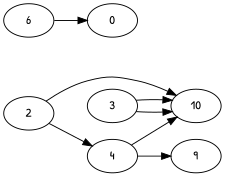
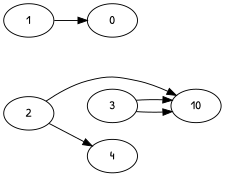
(29, 20) -> (29, 20)
(150, 133) -> none
(196, 156) -> none
